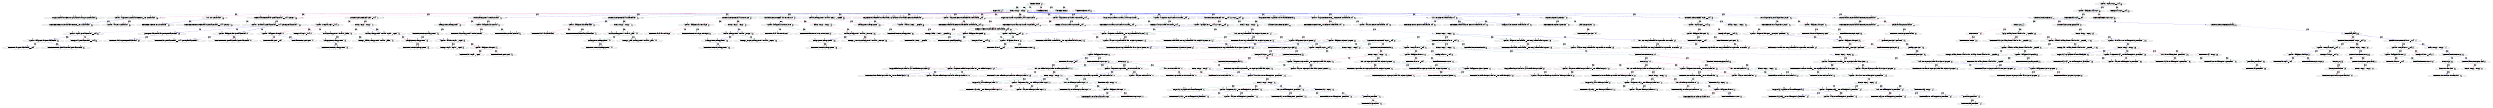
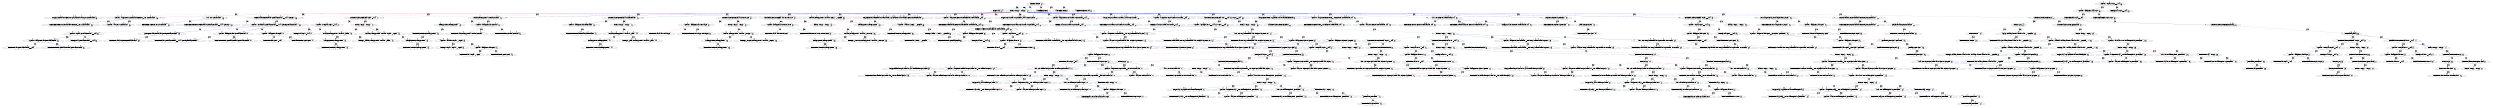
(543, 34) -> none
(997, 37) -> (990, 36)
